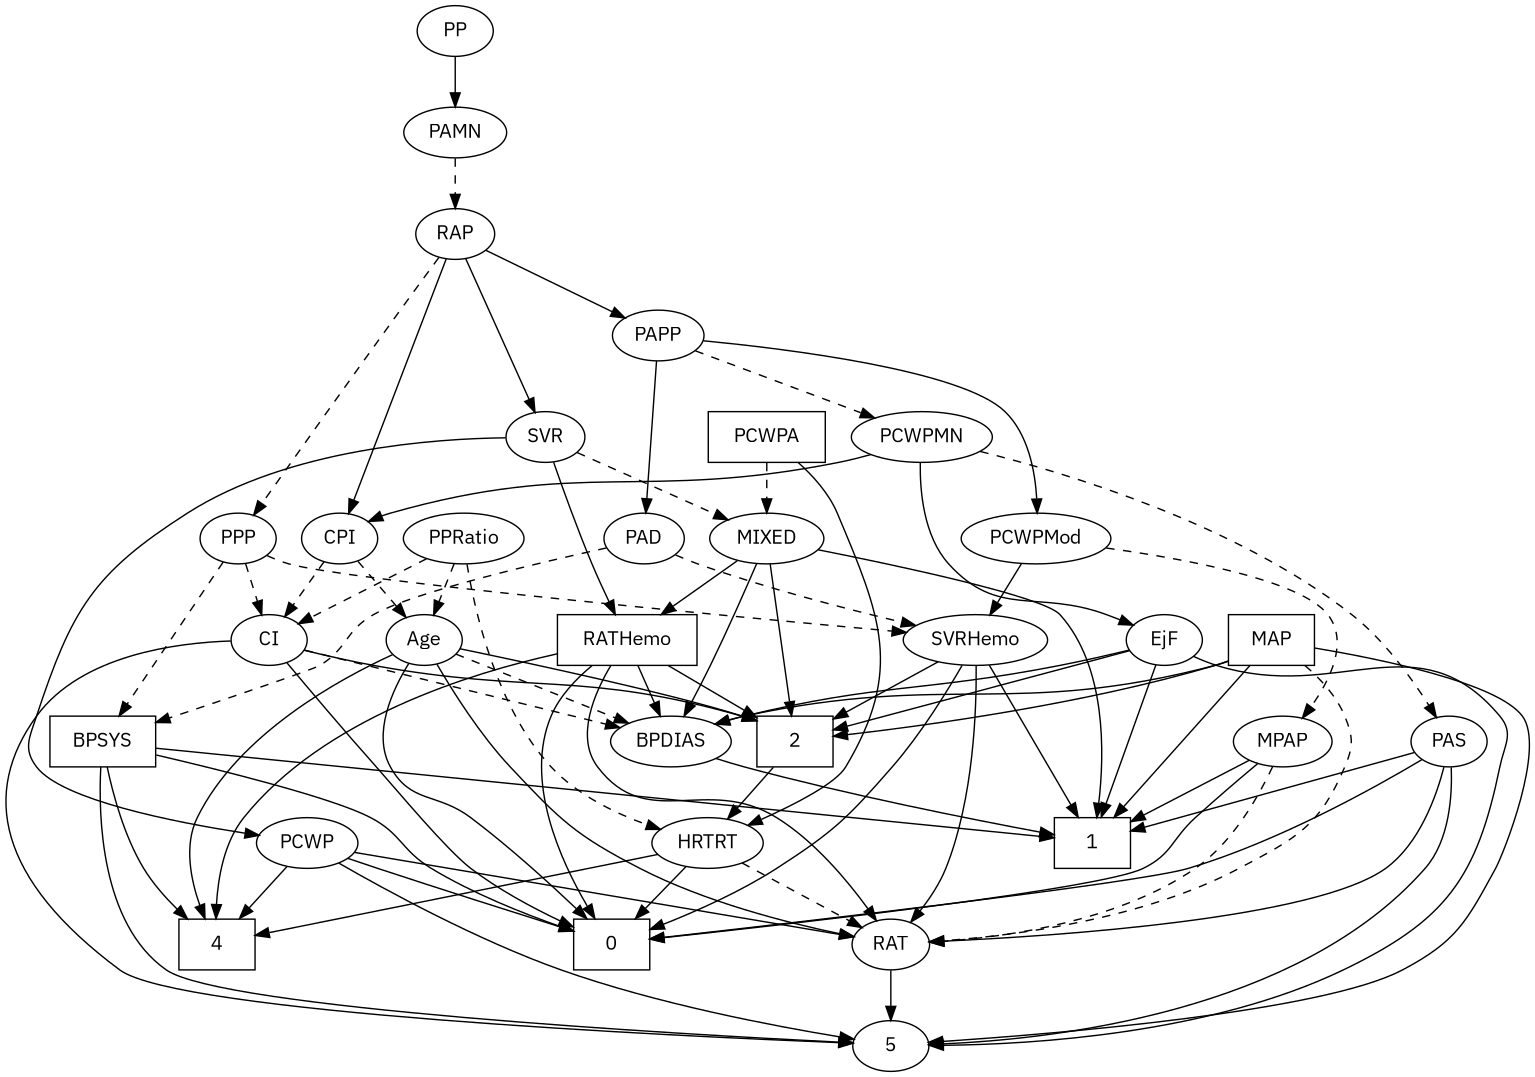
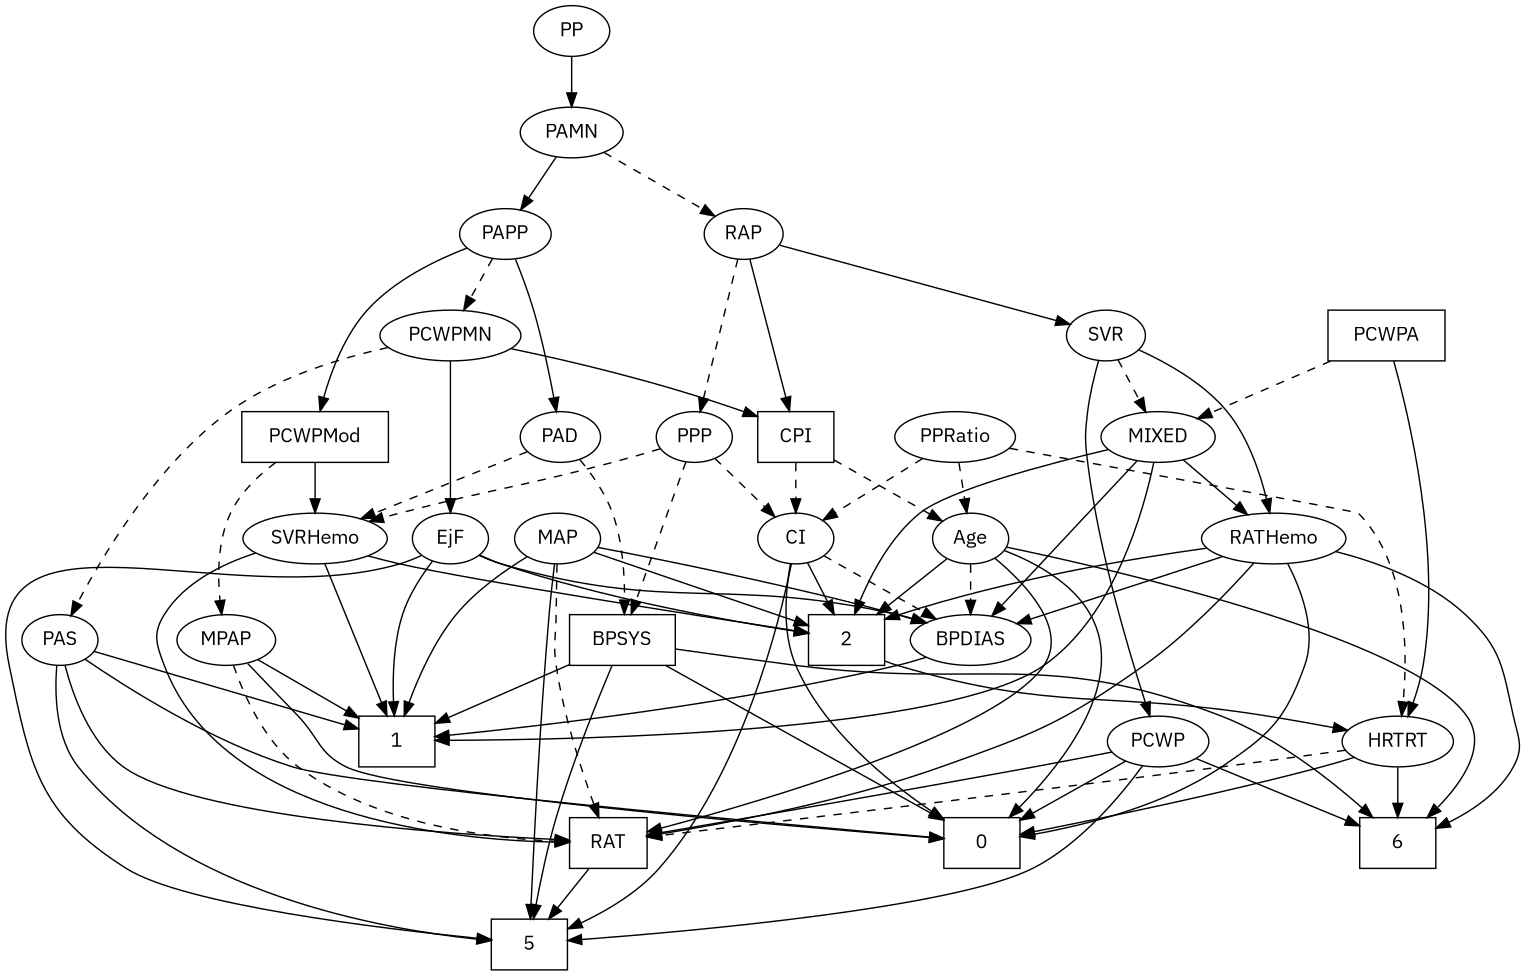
(549, 281) -> (543, 177)
(340, 539) -> (796, 437)
(1036, 539) -> (315, 437)
(627, 640) -> (1274, 539)
(1271, 640) -> (558, 539)
(830, 831) -> none
(217, 945) -> (1398, 843)
(891, 945) -> (608, 843)
(891, 1046) -> (529, 945)
